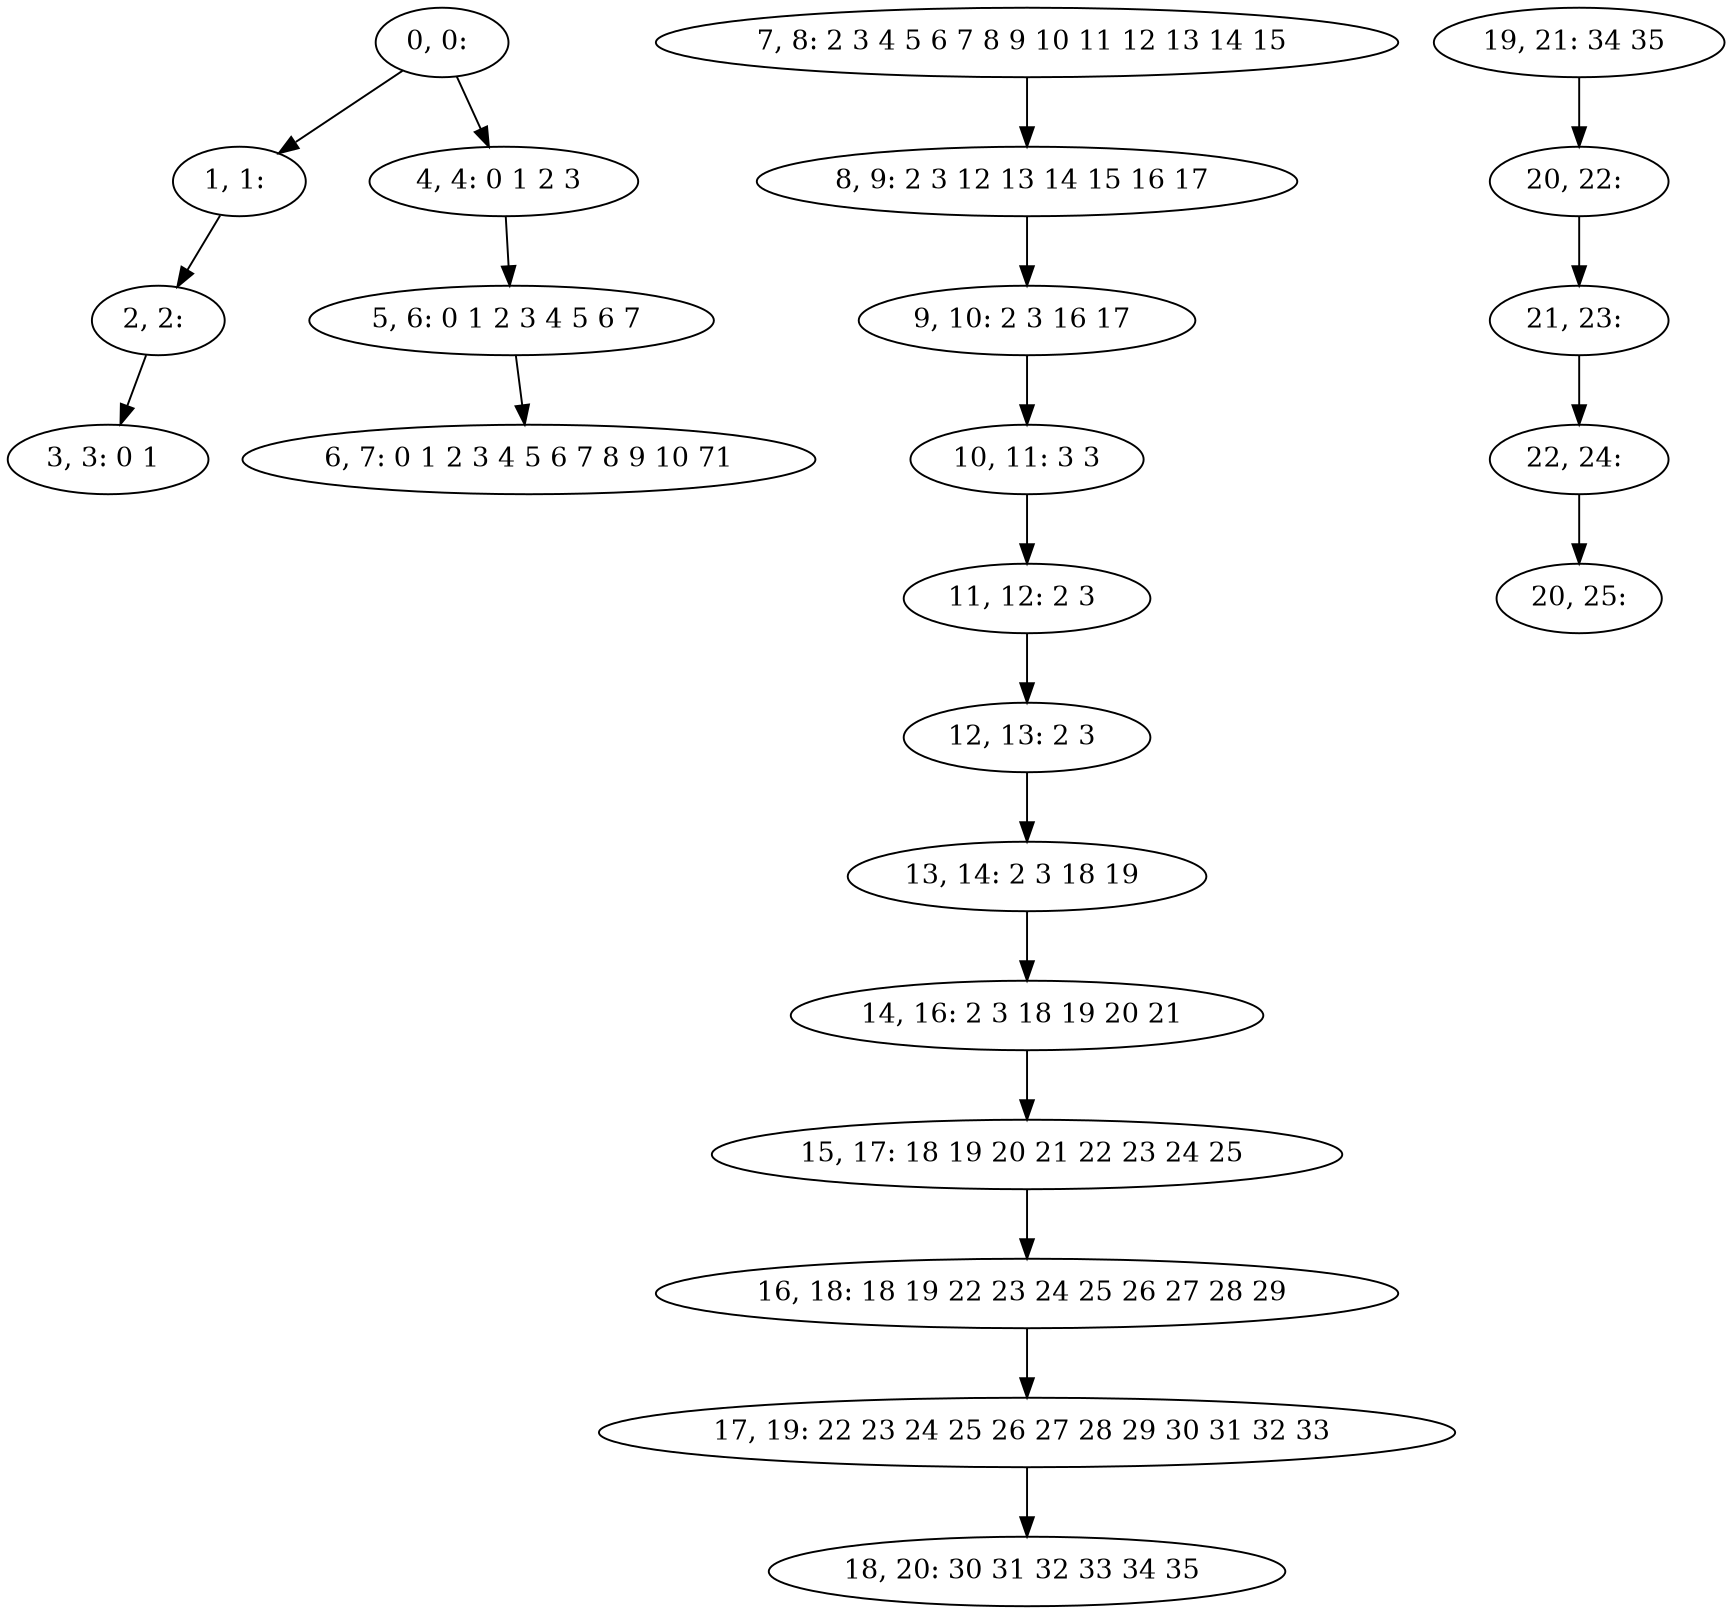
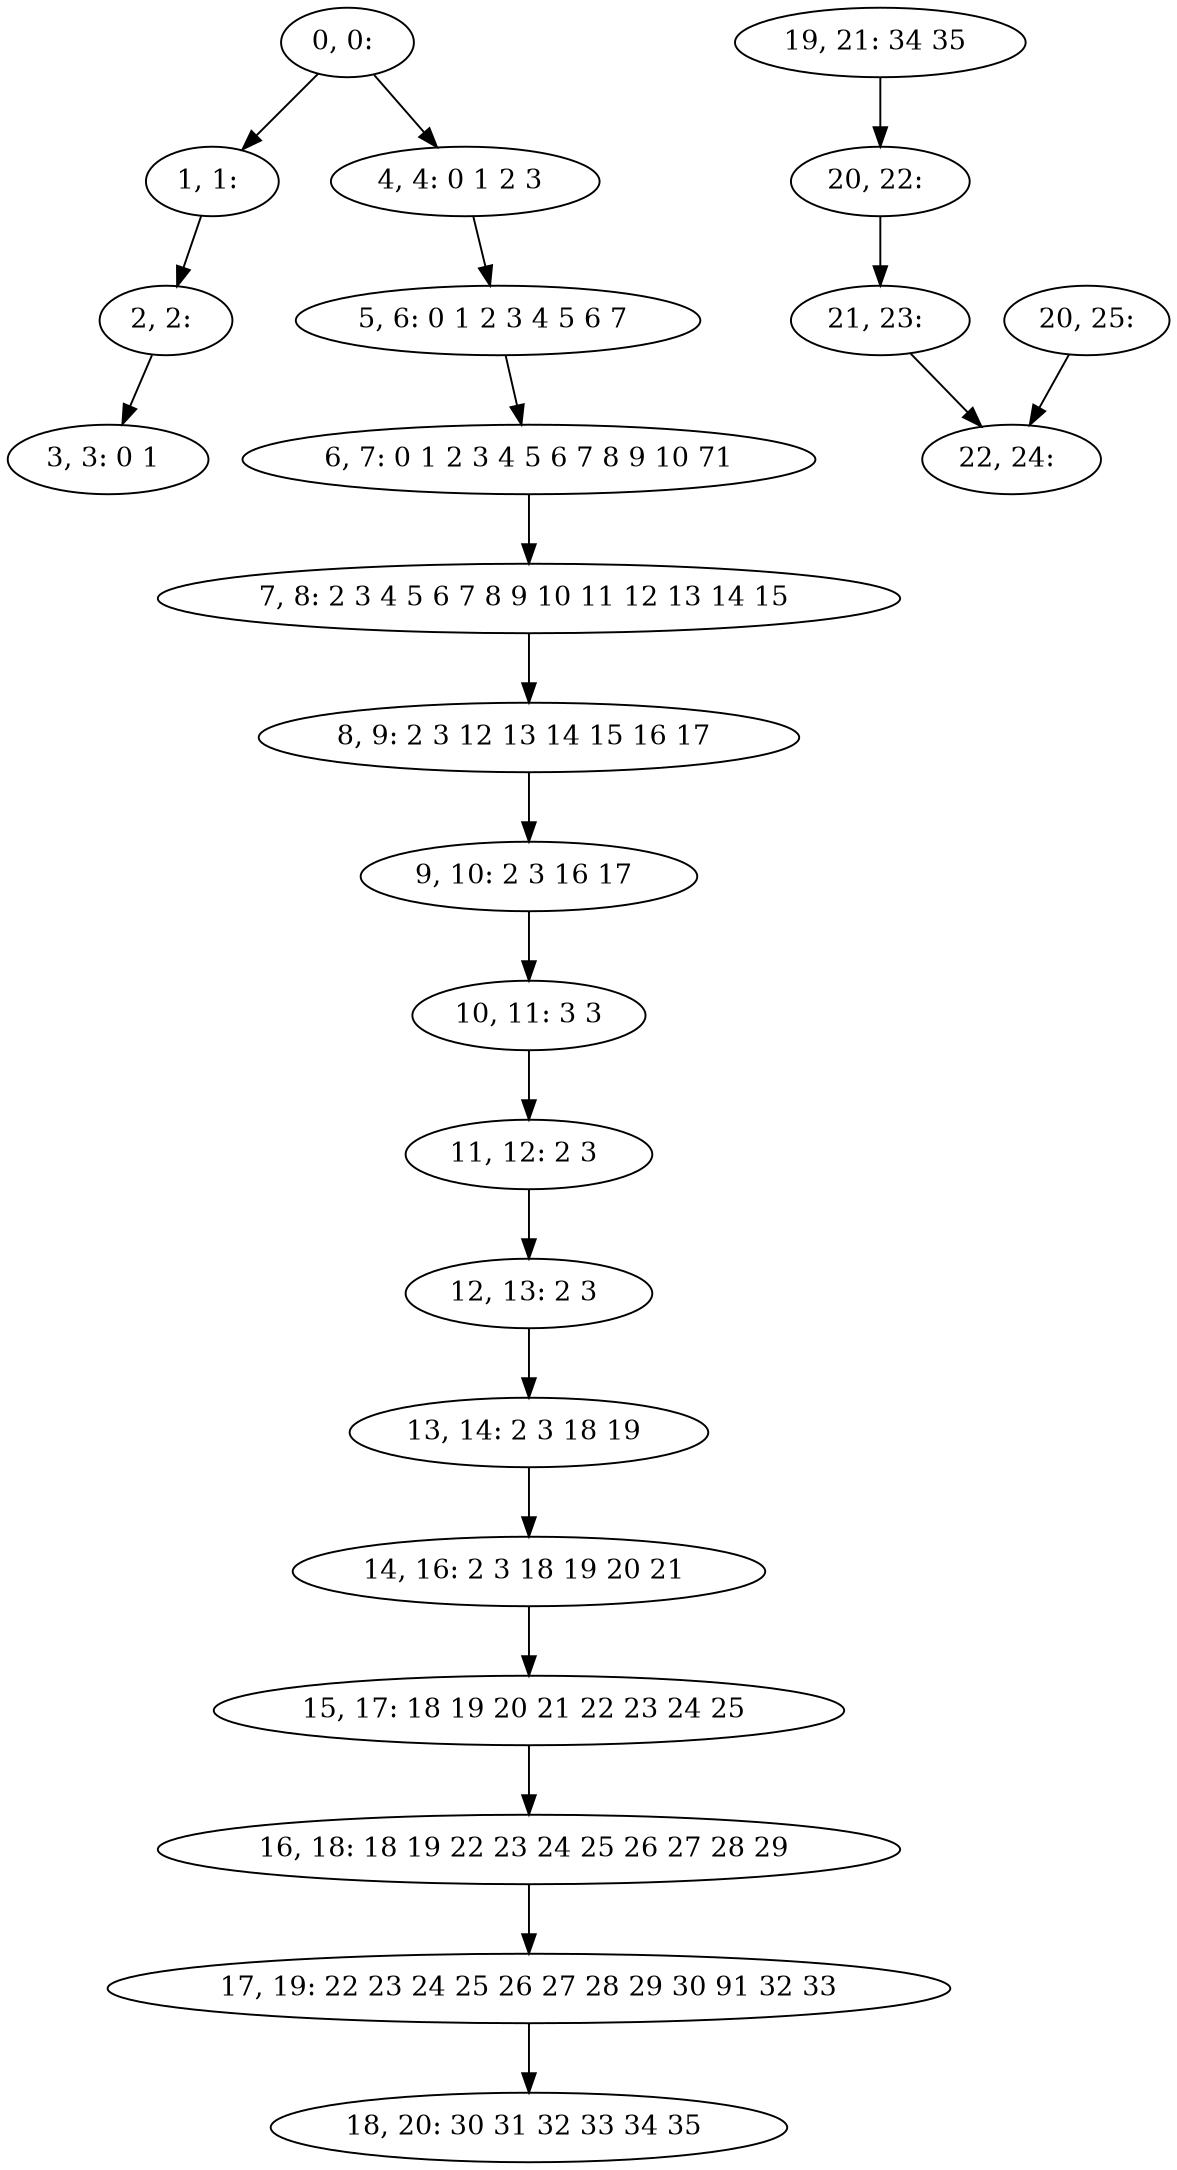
none -> (529, 520)
(1579, 520) -> (1054, 381)
(1027, 1432) -> (529, 1988)
